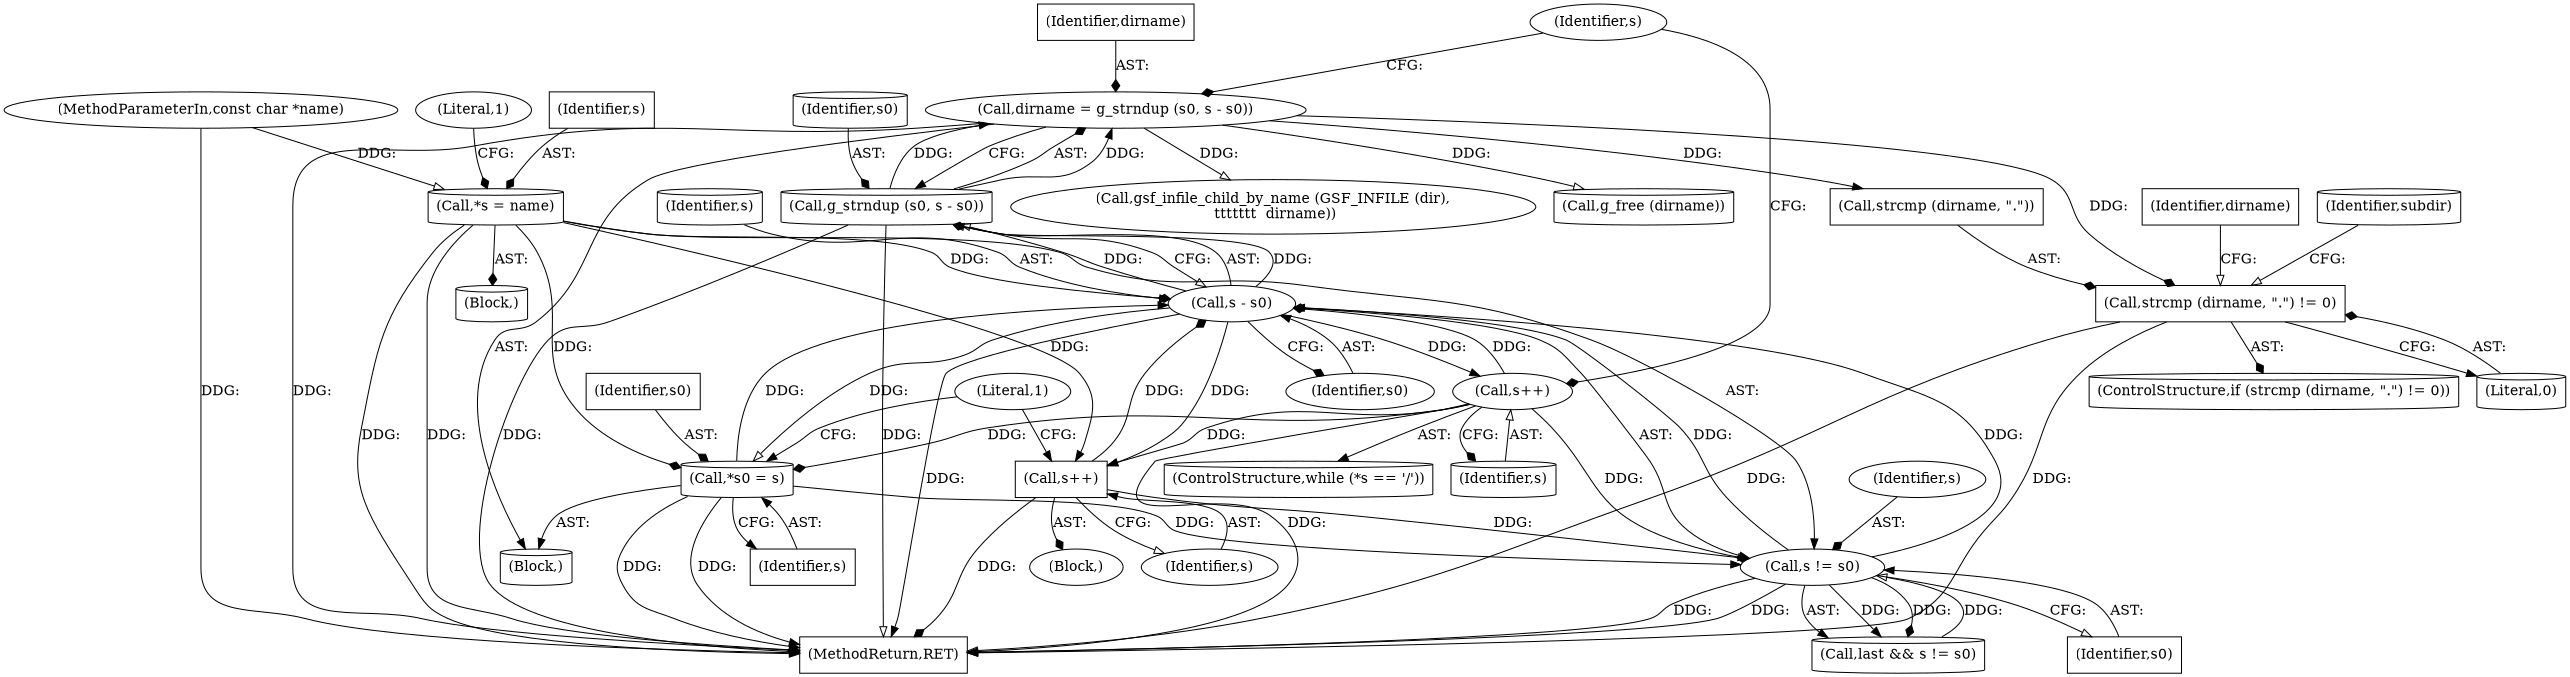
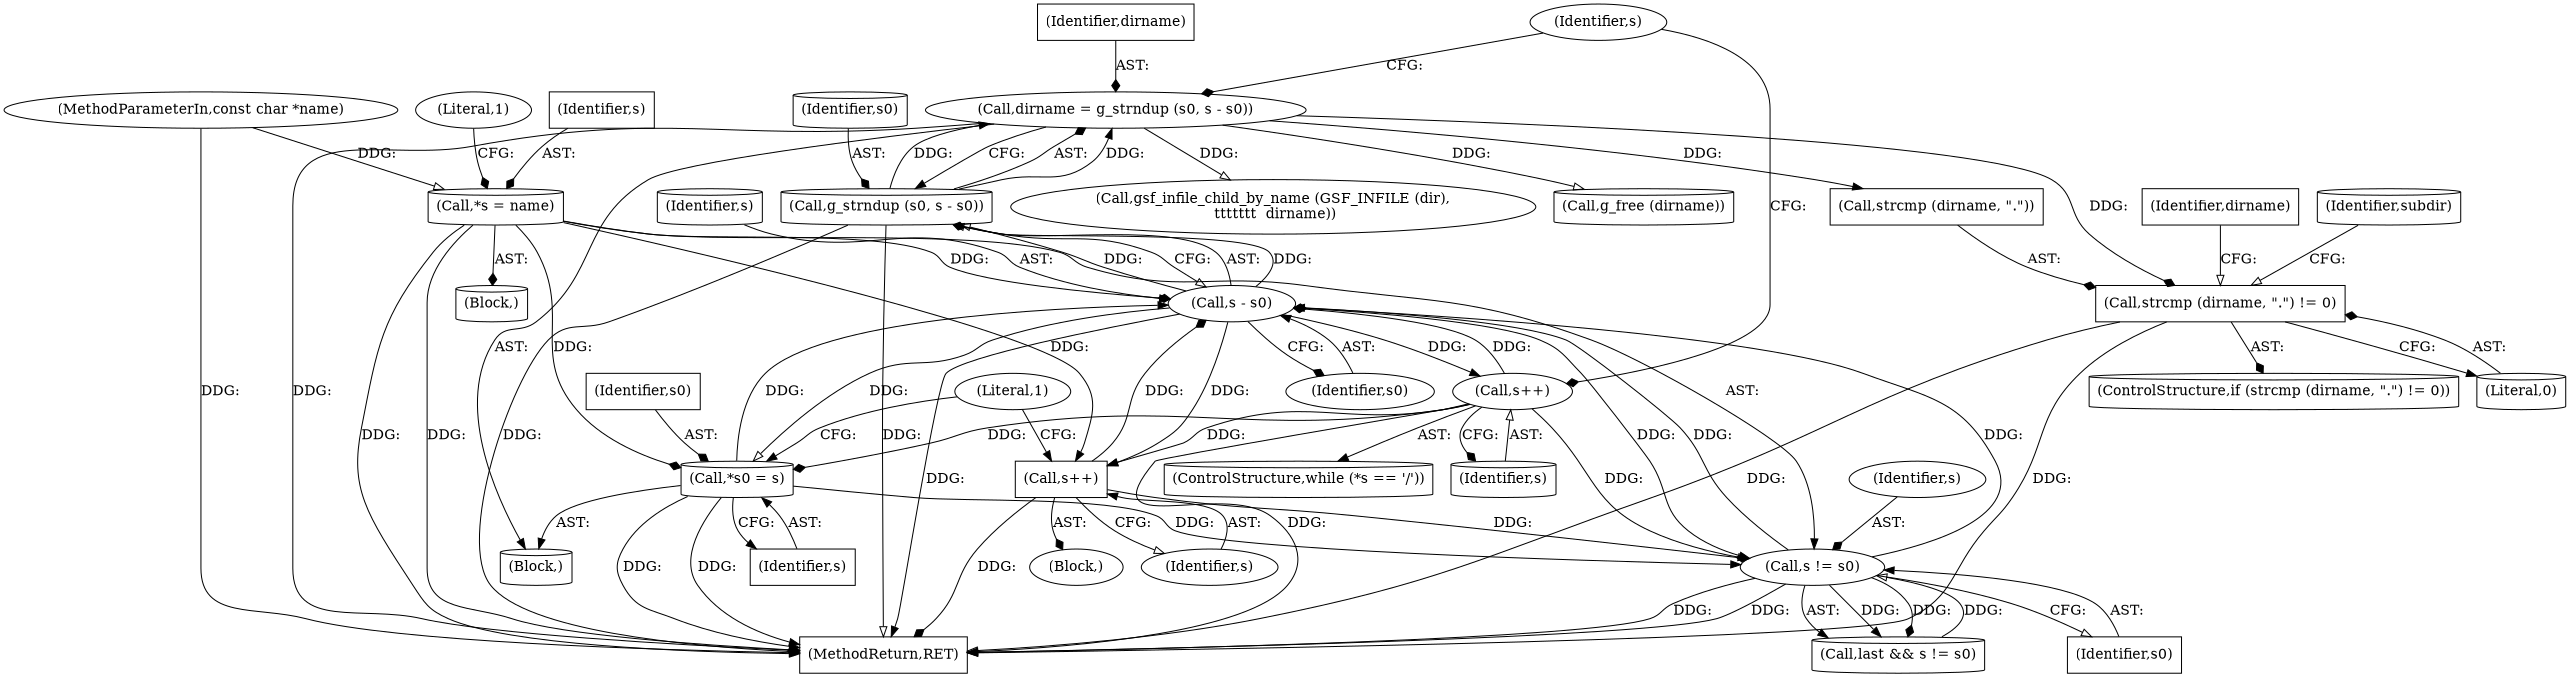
(1658, 435) -> (1658, 435)
